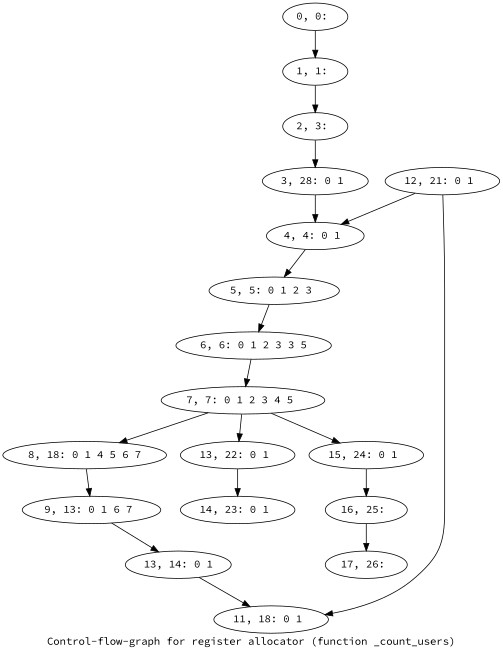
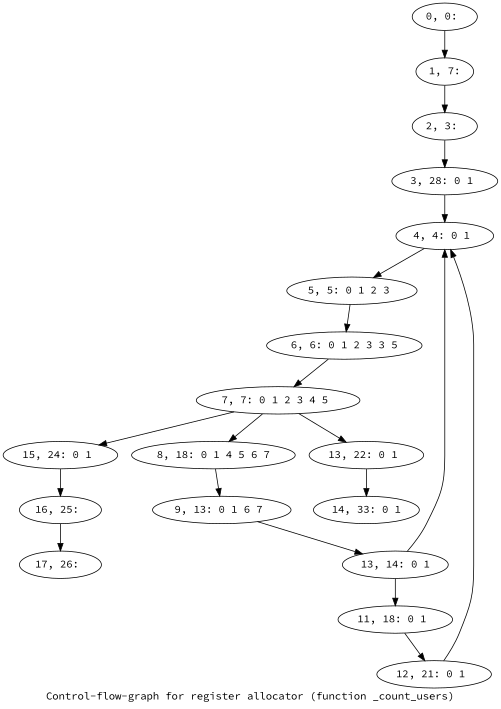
(315, 72) -> (445, 72)
none -> (445, 409)
(445, 436) -> (413, 644)
(238, 510) -> (366, 510)
